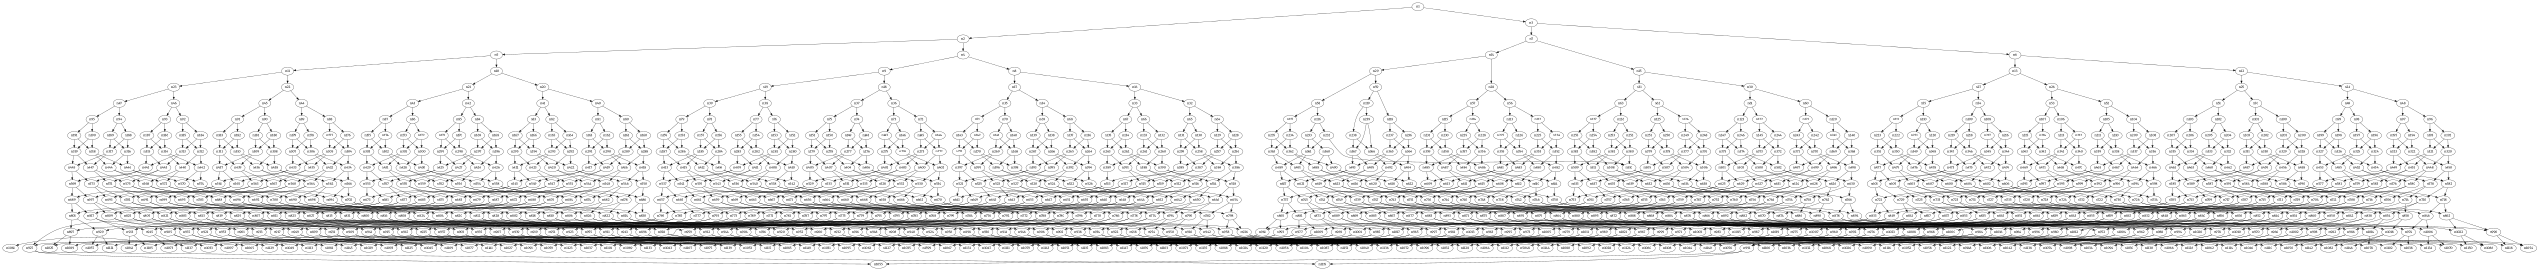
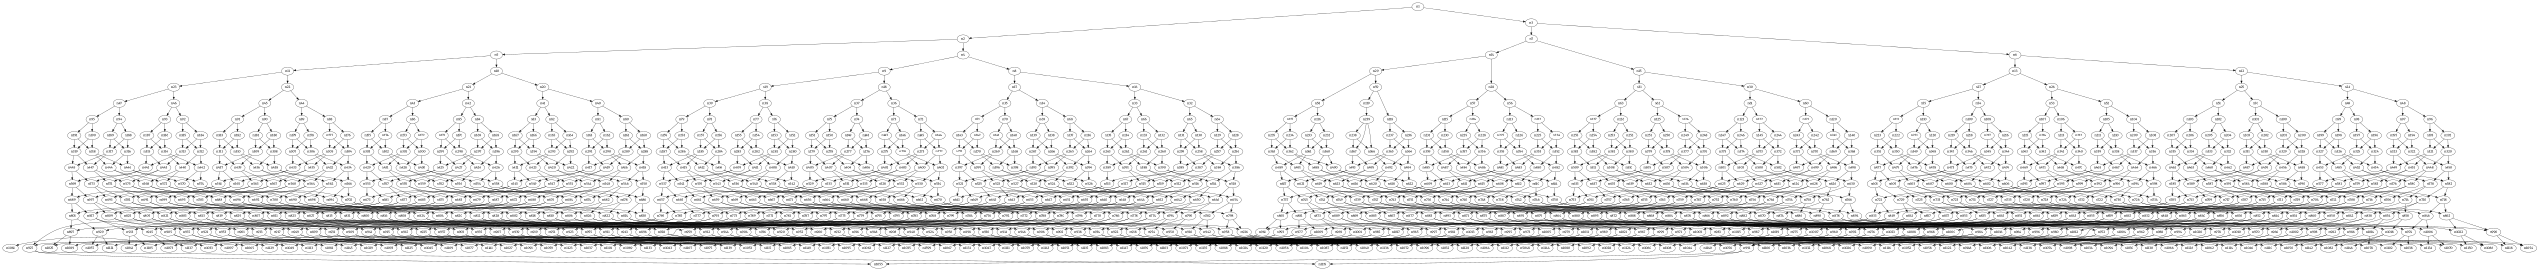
(1357, 117) -> (1361, 127)
(1464, 162) -> (1327, 142)
(1289, 240) -> (1309, 240)
